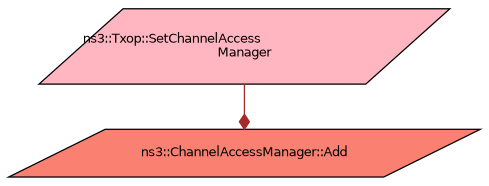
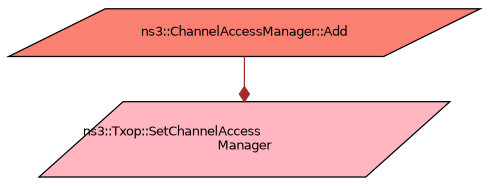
(244, 99) -> (244, 71)
